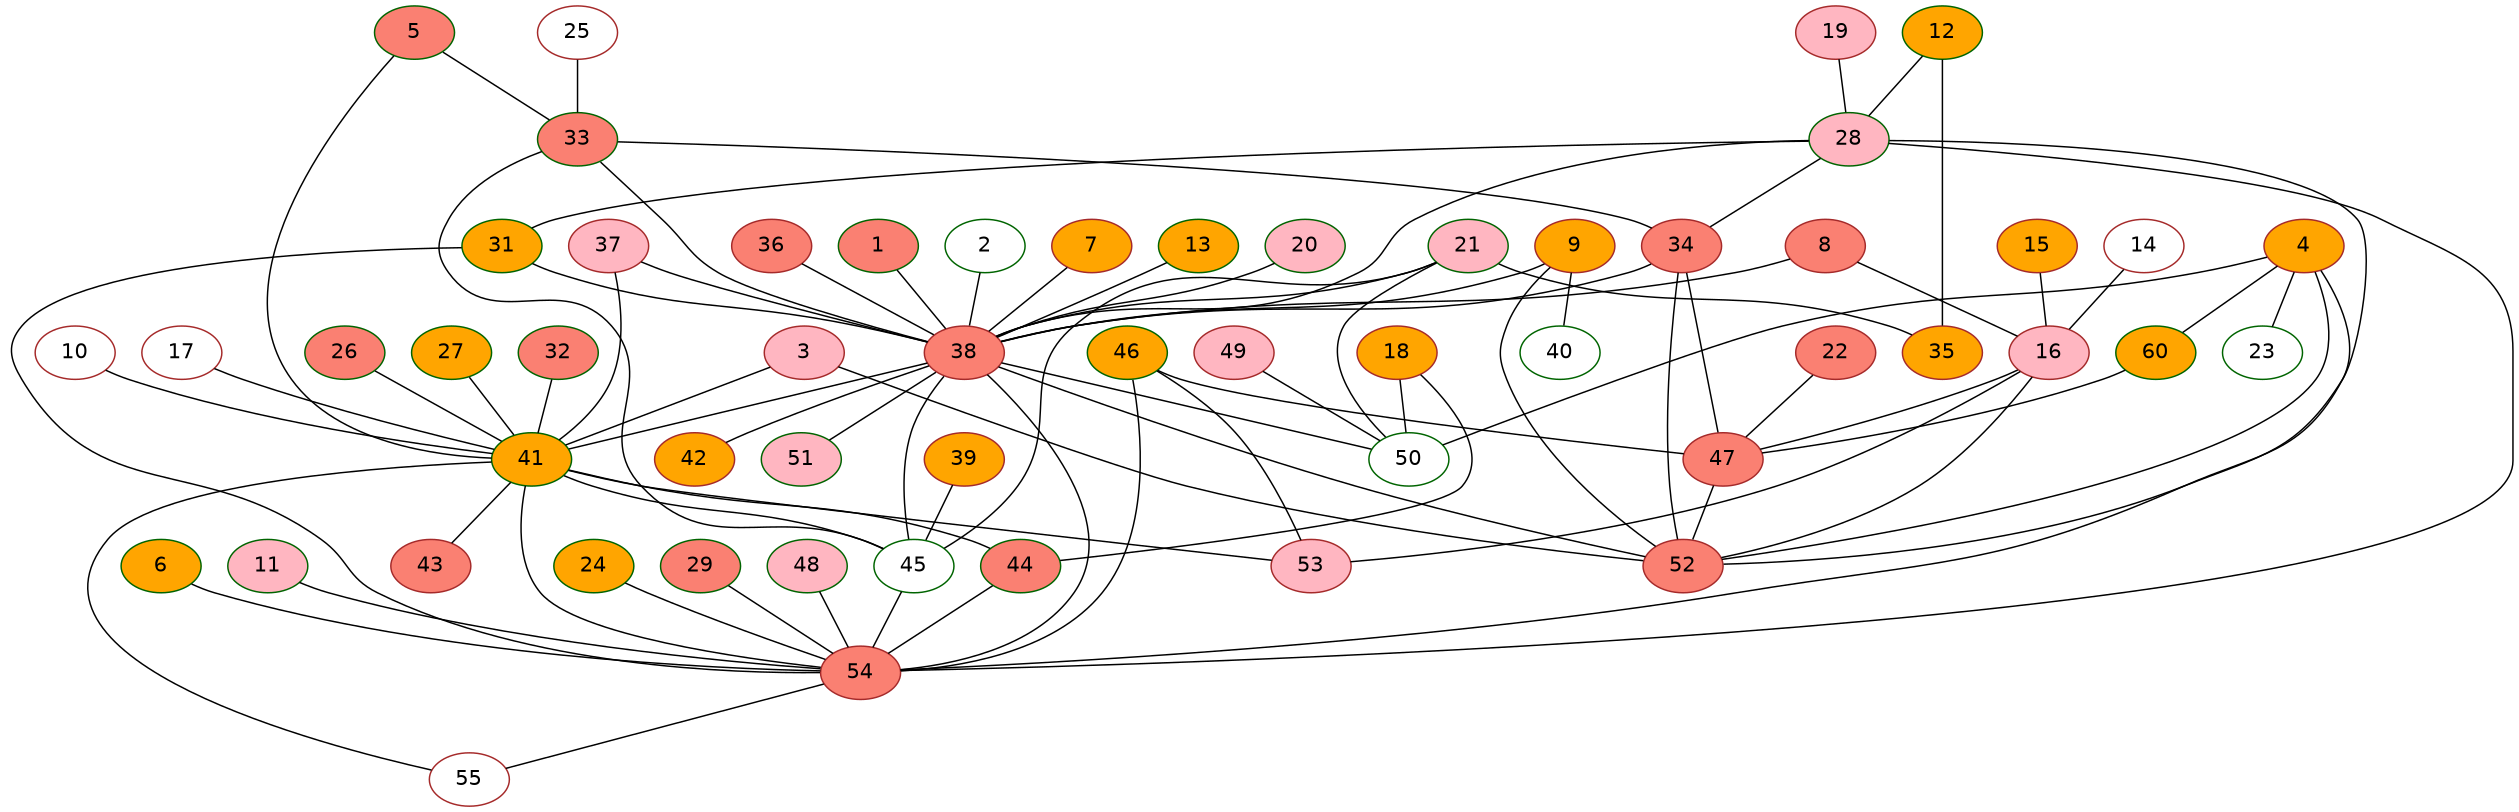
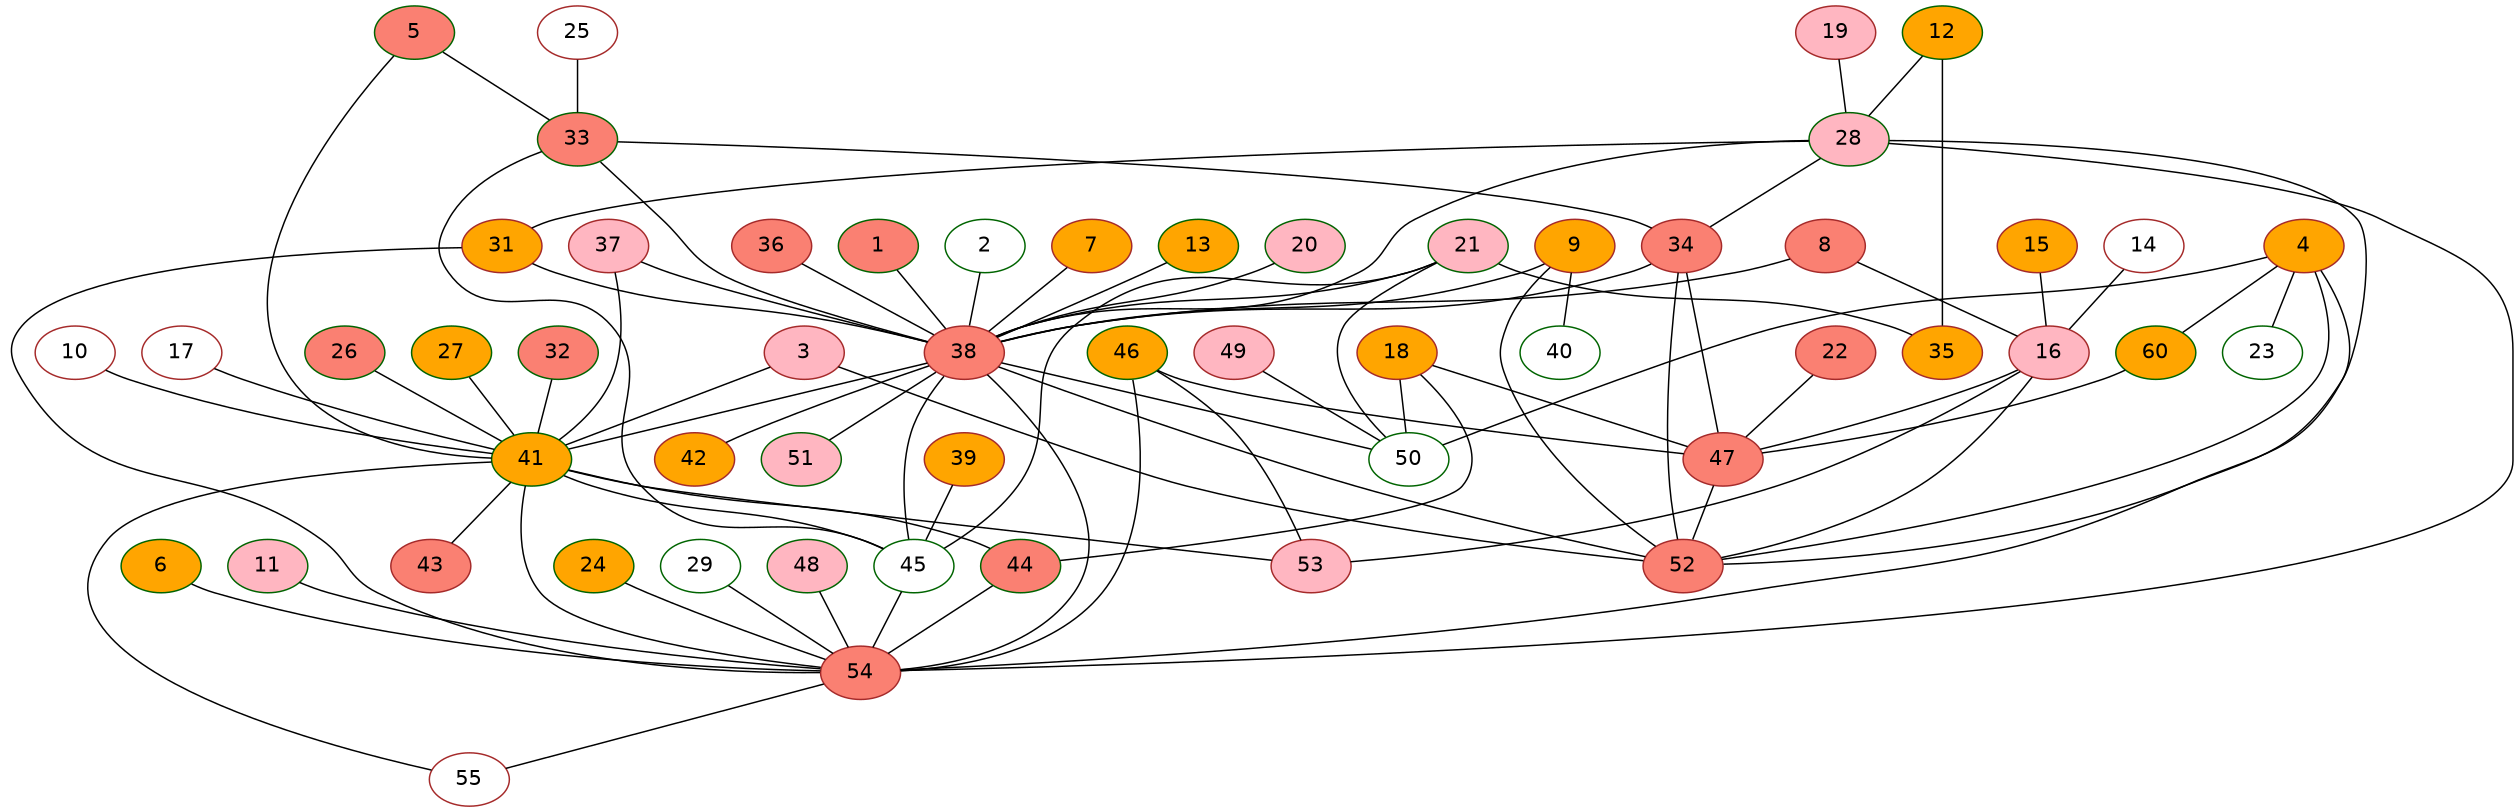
(502, 246) -> (502, 246)
none -> (1566, 408)
(701, 566) -> (701, 566)
